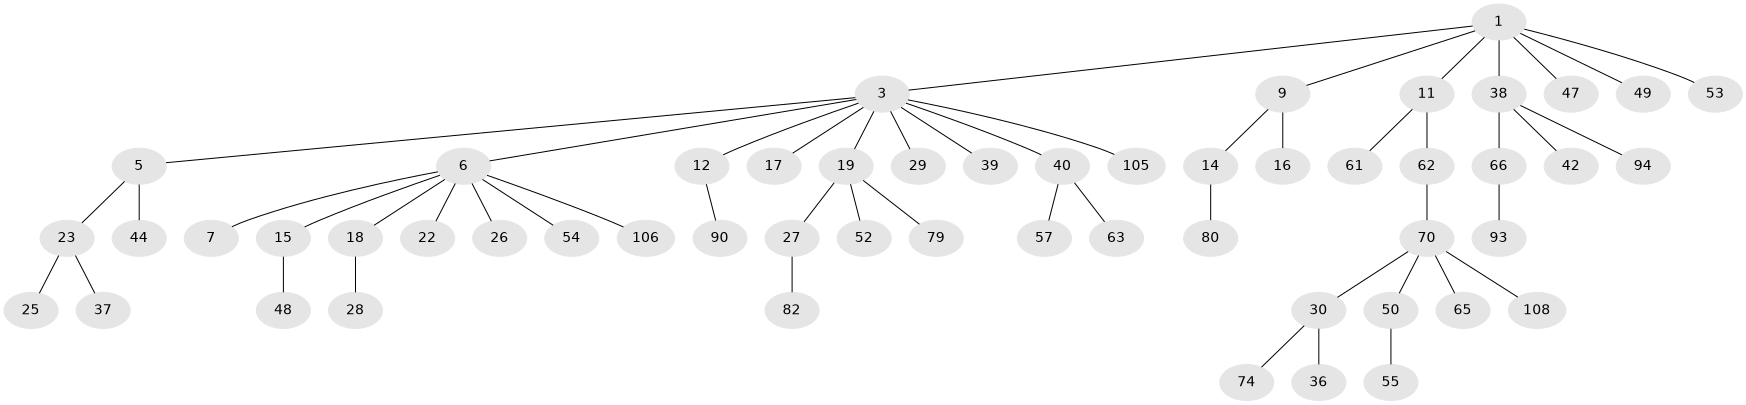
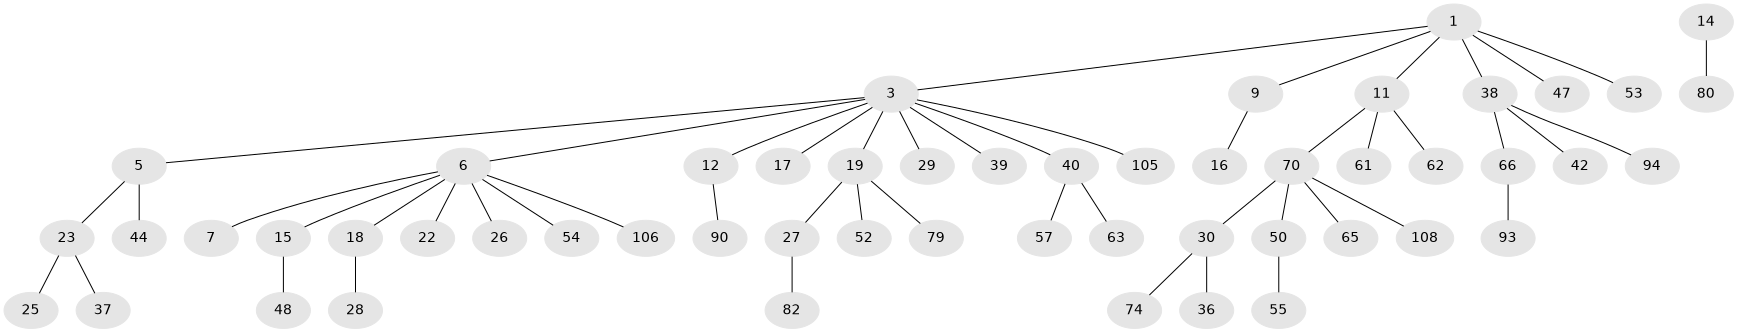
(1643, 94) -> none
(1247, 130) -> none
(1427, 202) -> (1337, 130)
